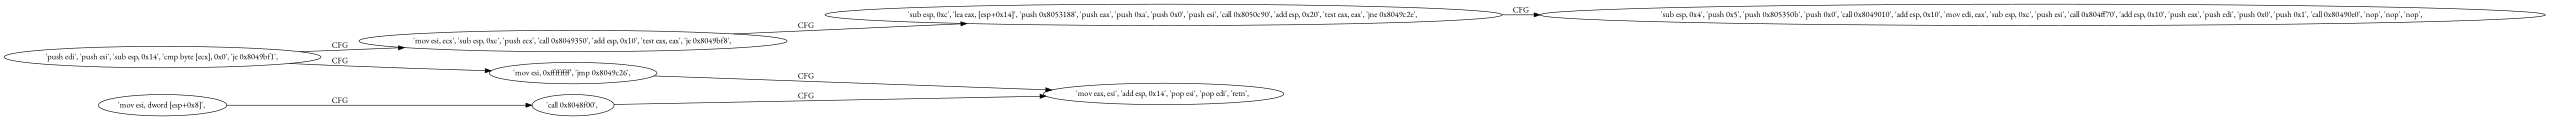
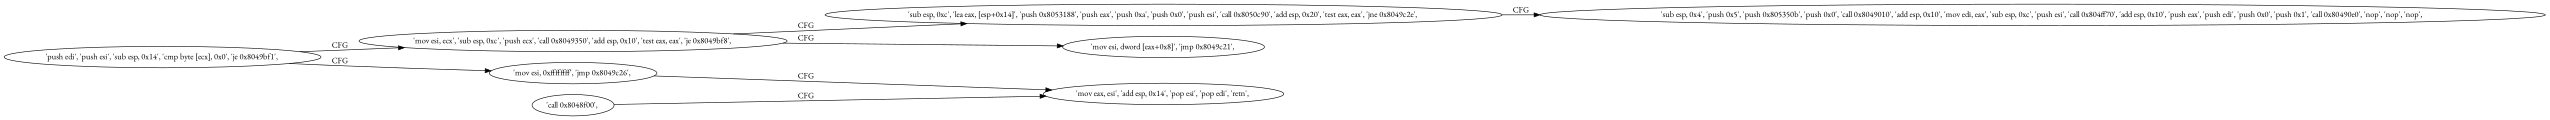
none -> (1164, 47)
(163, 105) -> none
